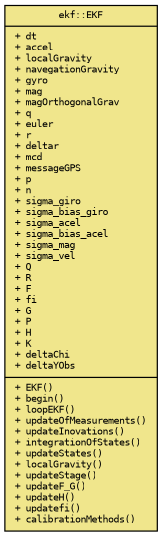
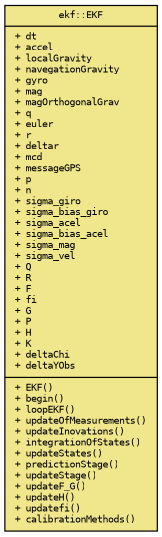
(59, 465) -> (67, 465)
